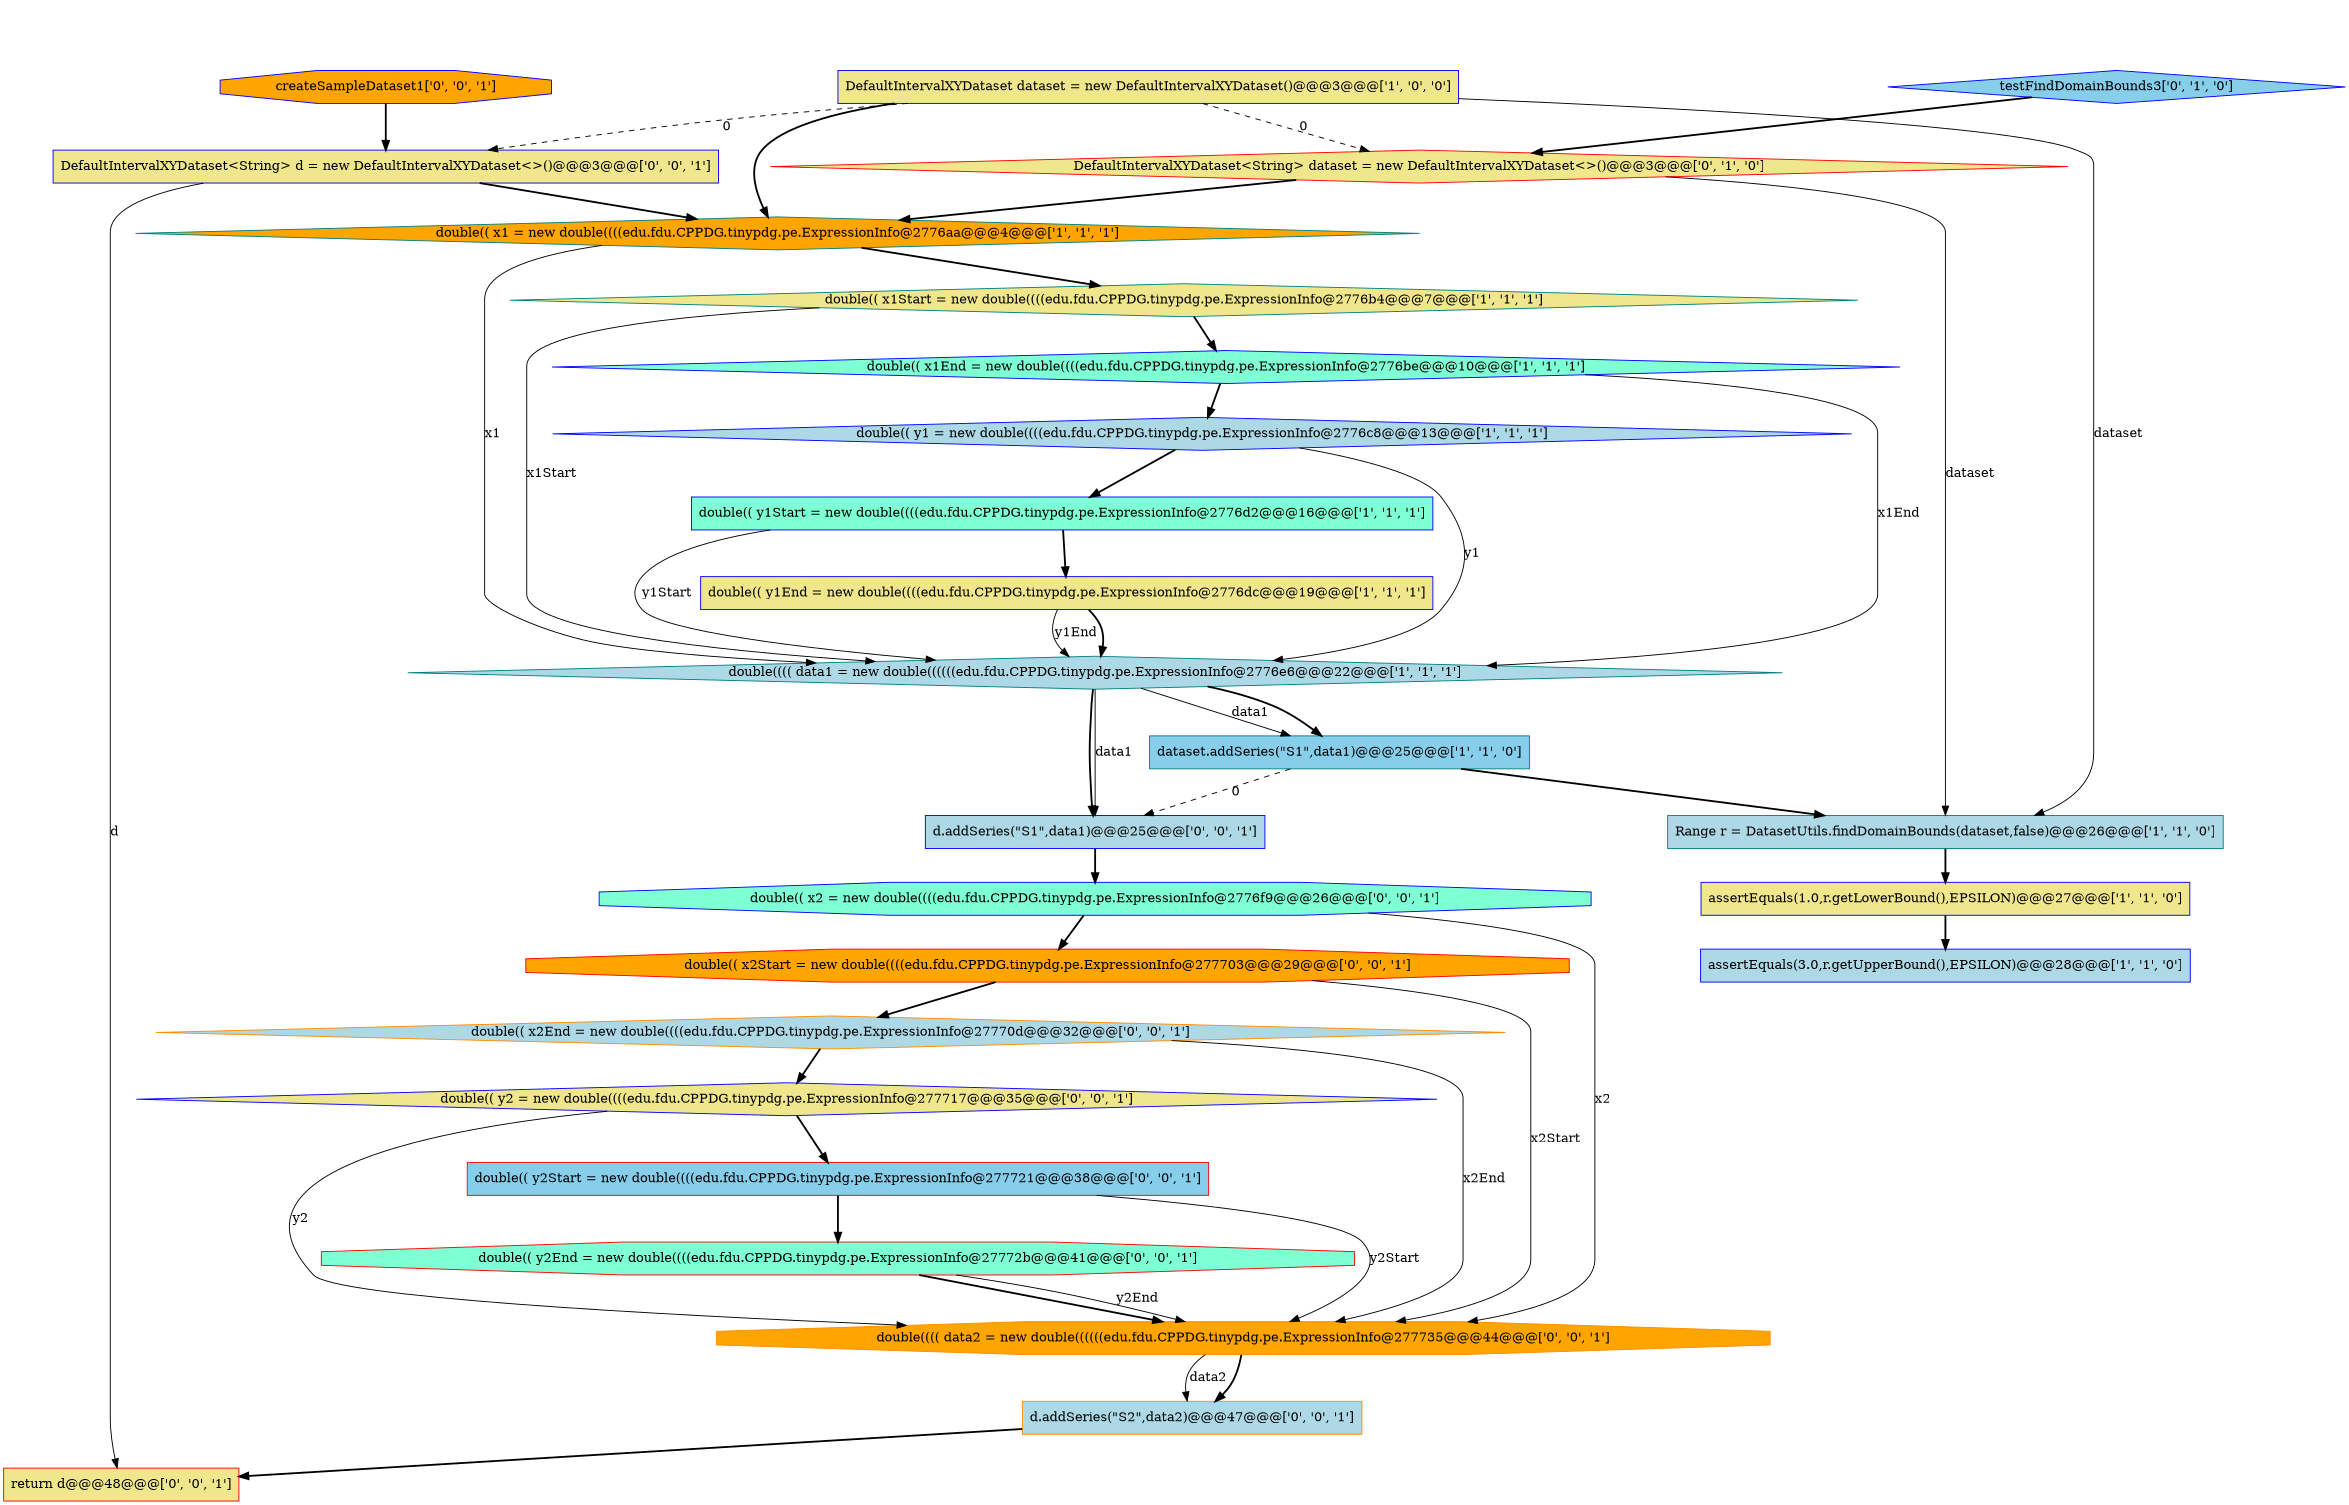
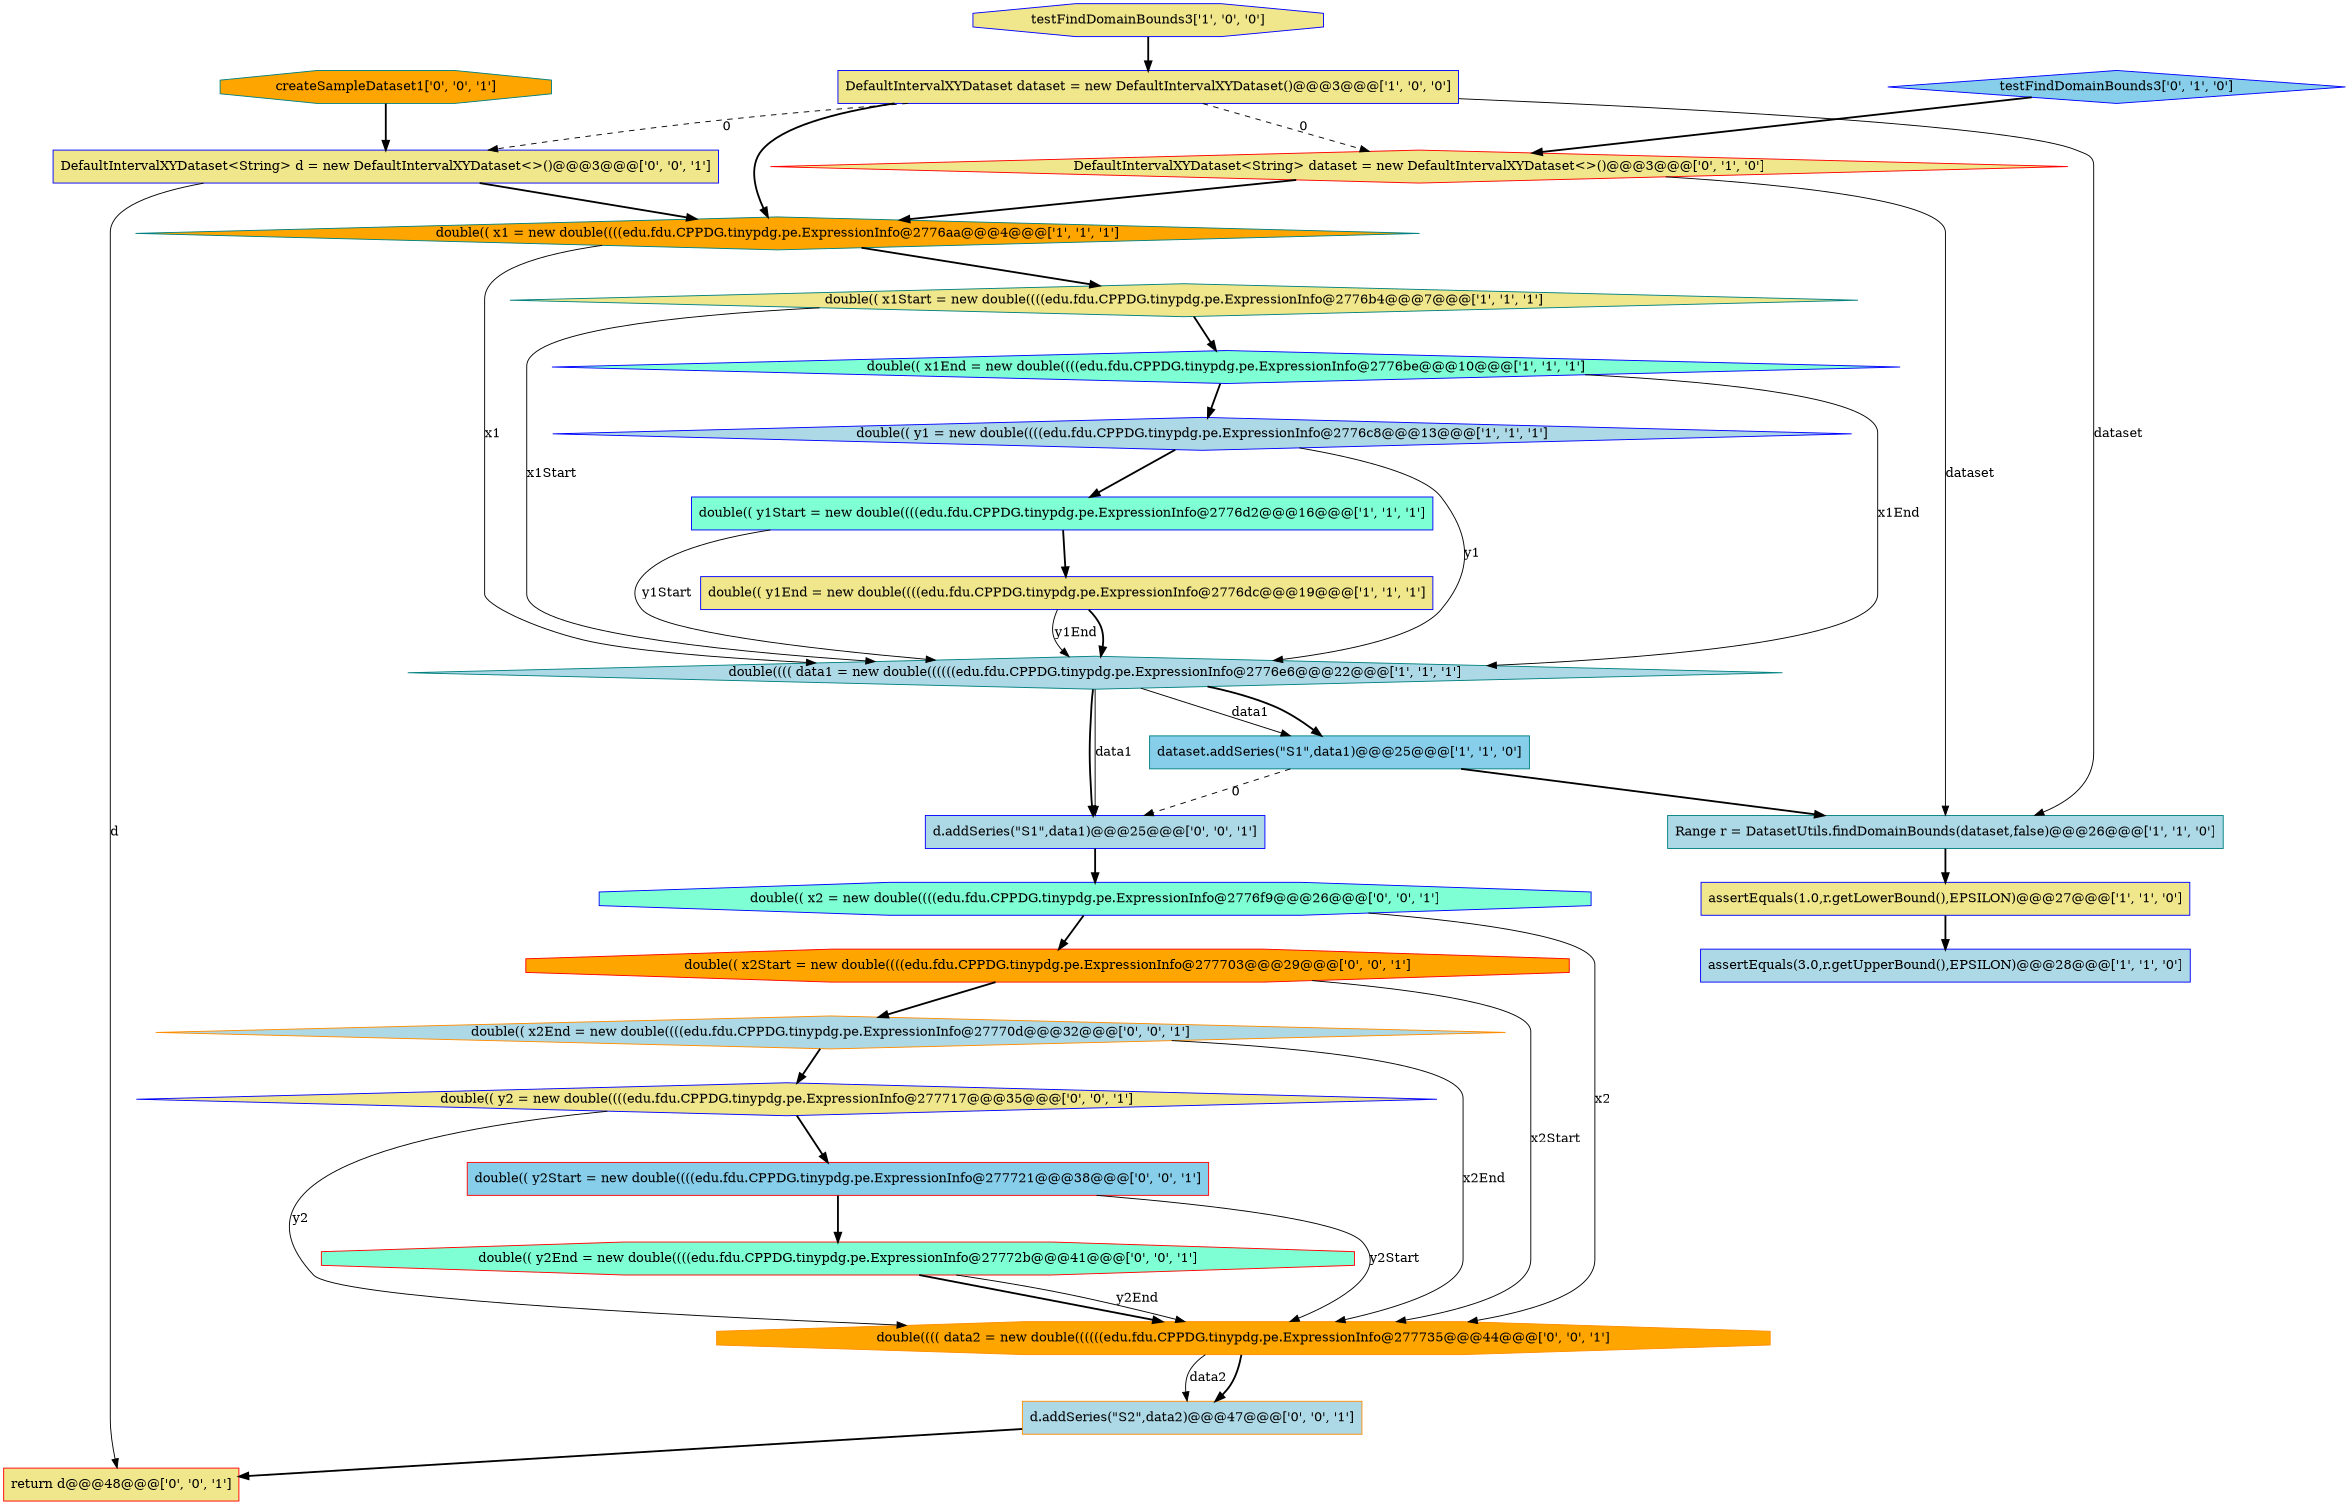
none -> (1148, 20)
(386, 87) -> (386, 87)
